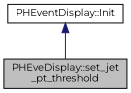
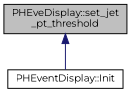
(65, 46) -> (65, 57)
